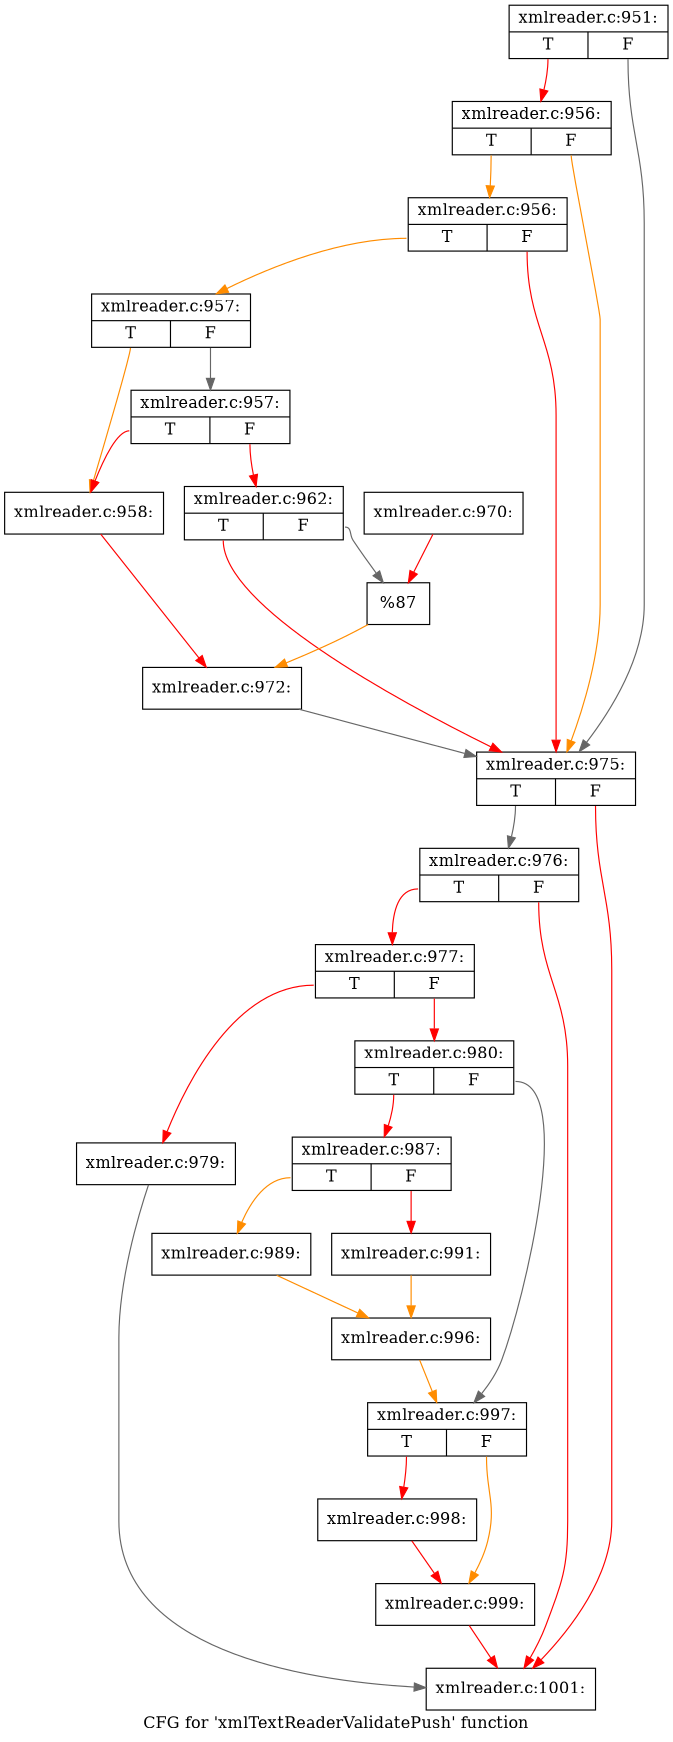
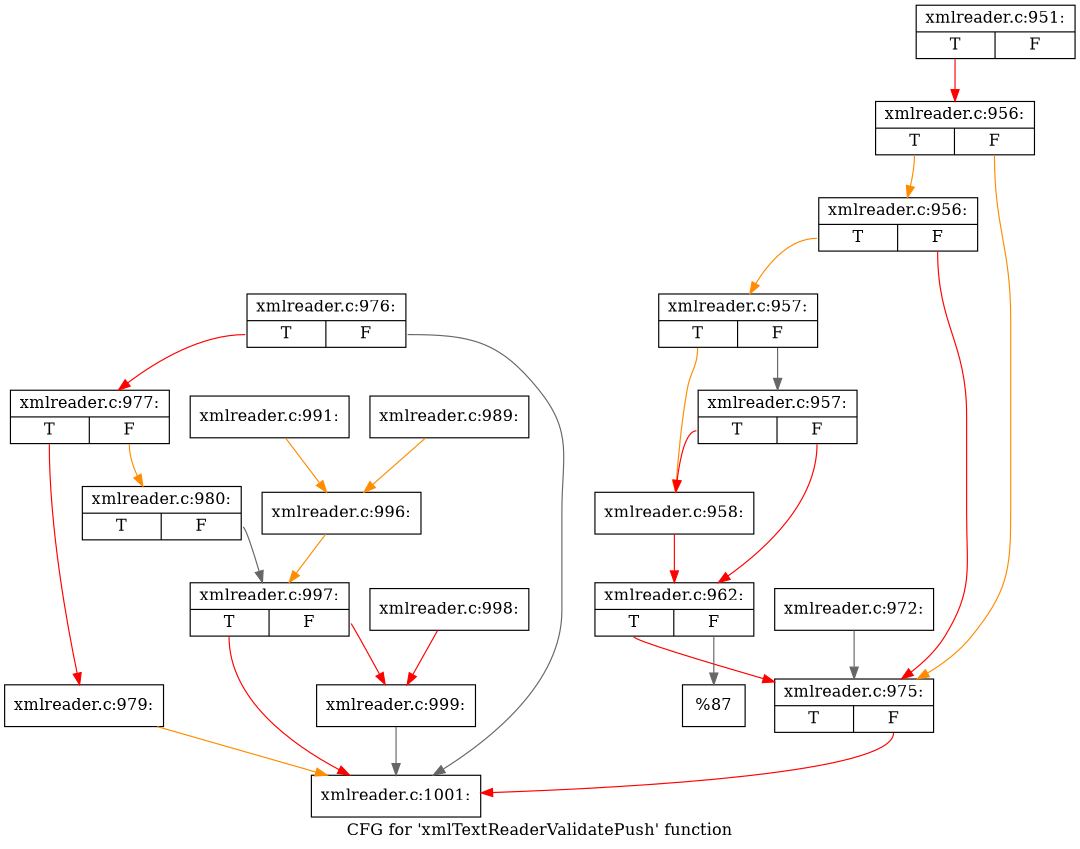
(644, 407) -> none
(444, 513) -> none
(150, 596) -> (674, 552)
(328, 645) -> none
(514, 821) -> none
(434, 1014) -> (132, 461)
(372, 1164) -> none
(568, 1282) -> (562, 525)
(406, 1472) -> (266, 717)
(491, 1516) -> (365, 649)
(122, 1537) -> (237, 749)
(480, 1642) -> (396, 745)
